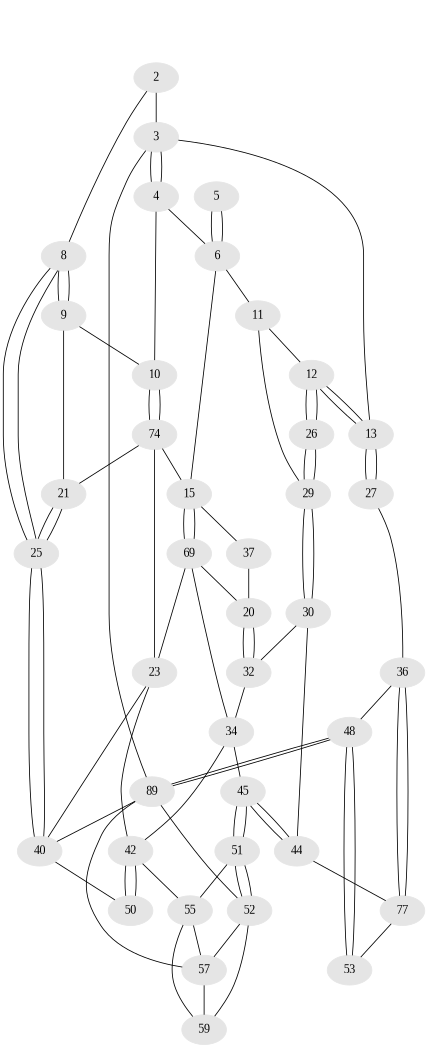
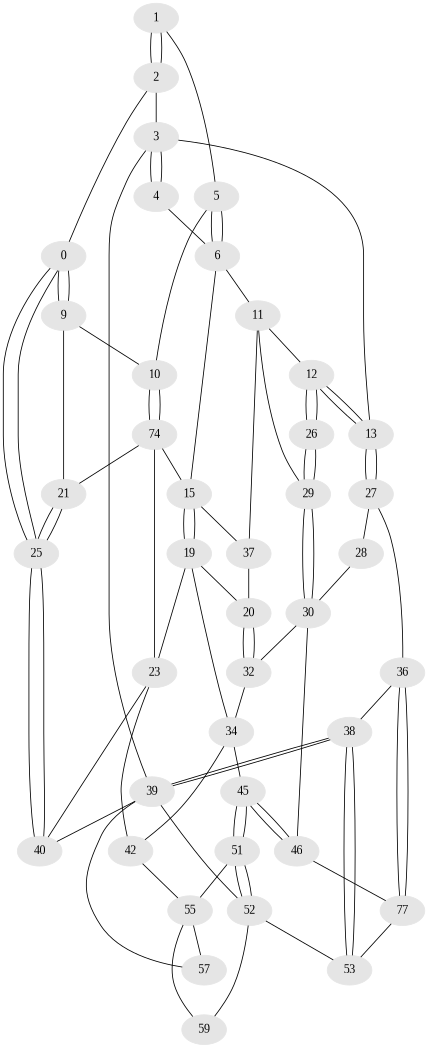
none -> (156, 18)
(64, 256) -> (64, 256)
(155, 286) -> (173, 282)
none -> (253, 435)
(189, 554) -> (189, 554)
none -> (361, 554)
(350, 732) -> (350, 732)
(152, 792) -> (152, 792)
(297, 851) -> (297, 851)
(131, 911) -> none
(227, 940) -> (300, 940)
(204, 1000) -> none
